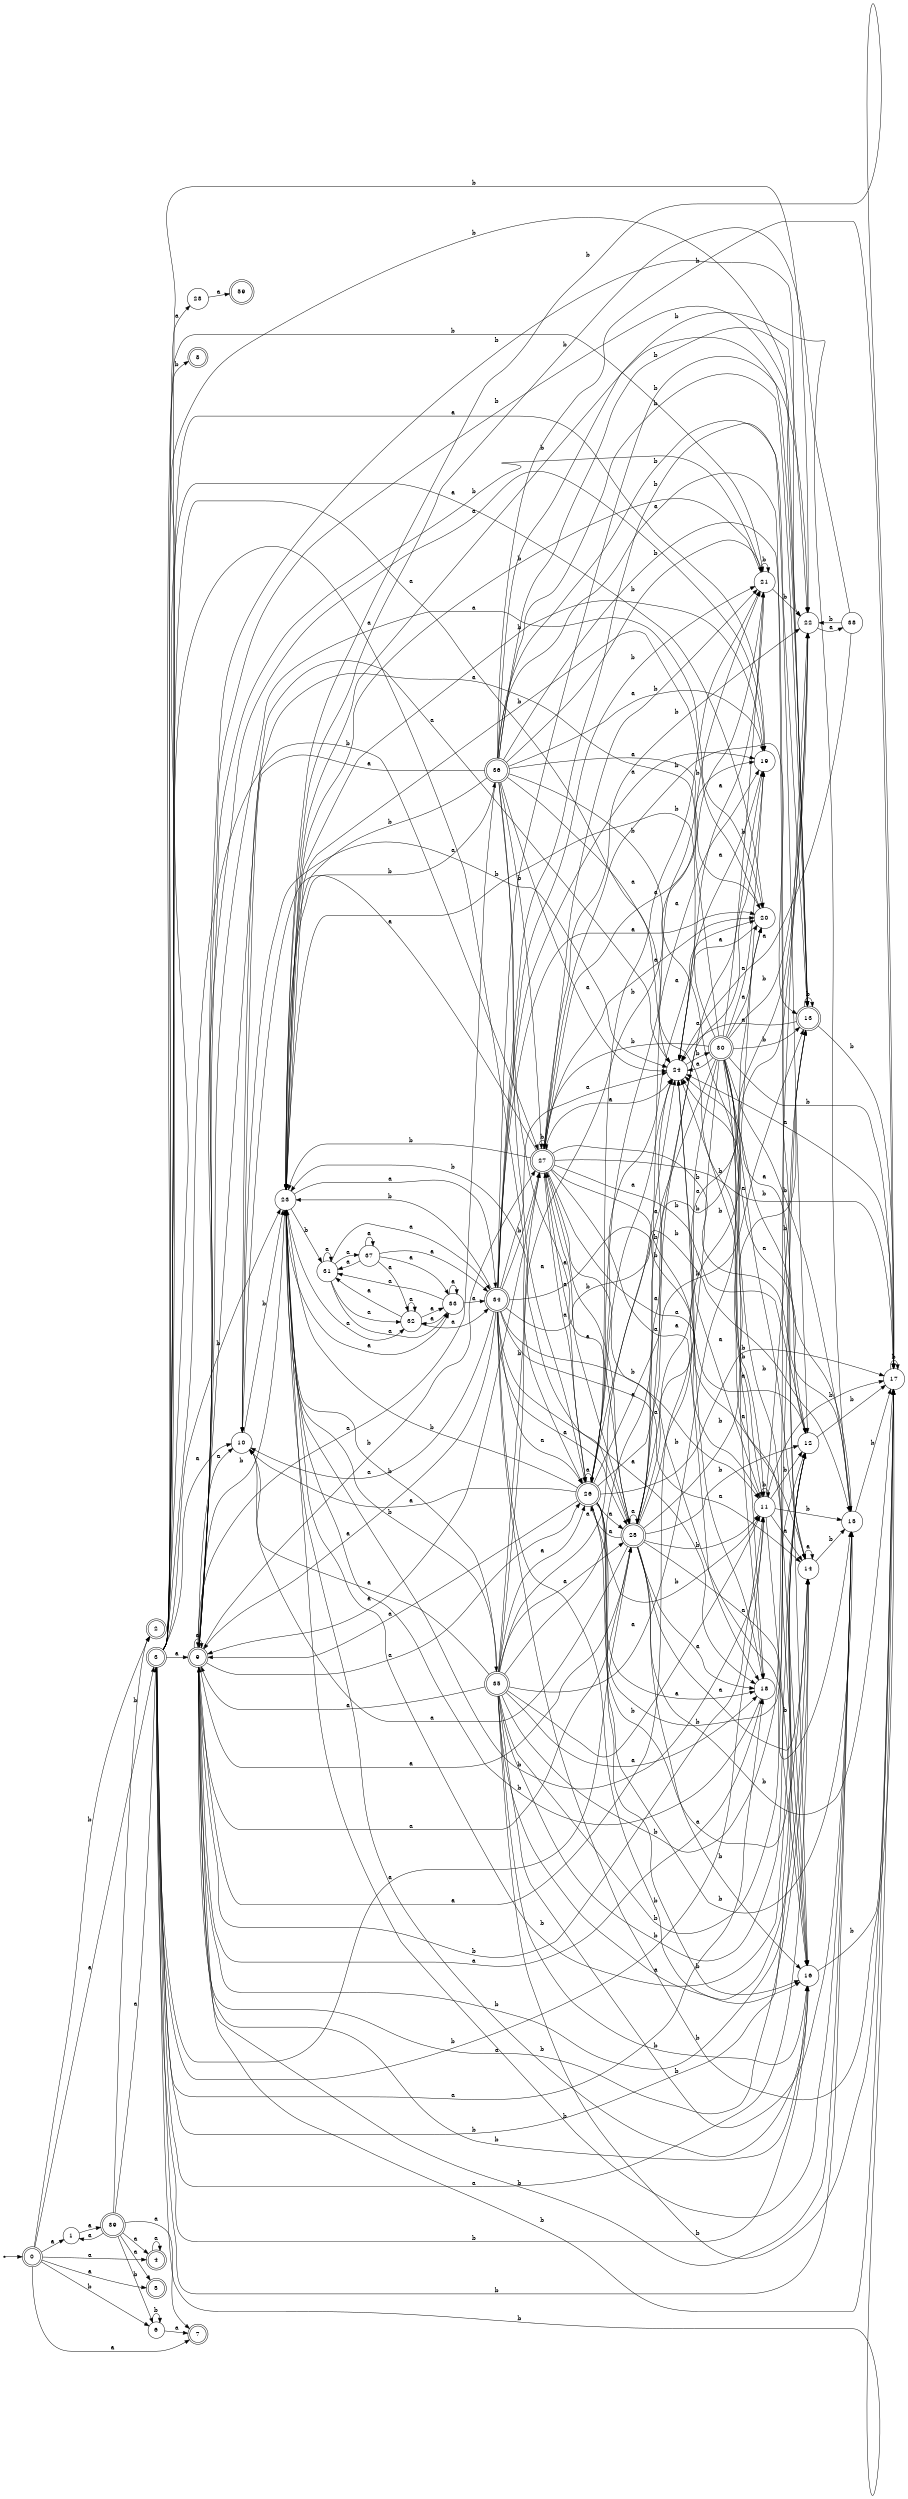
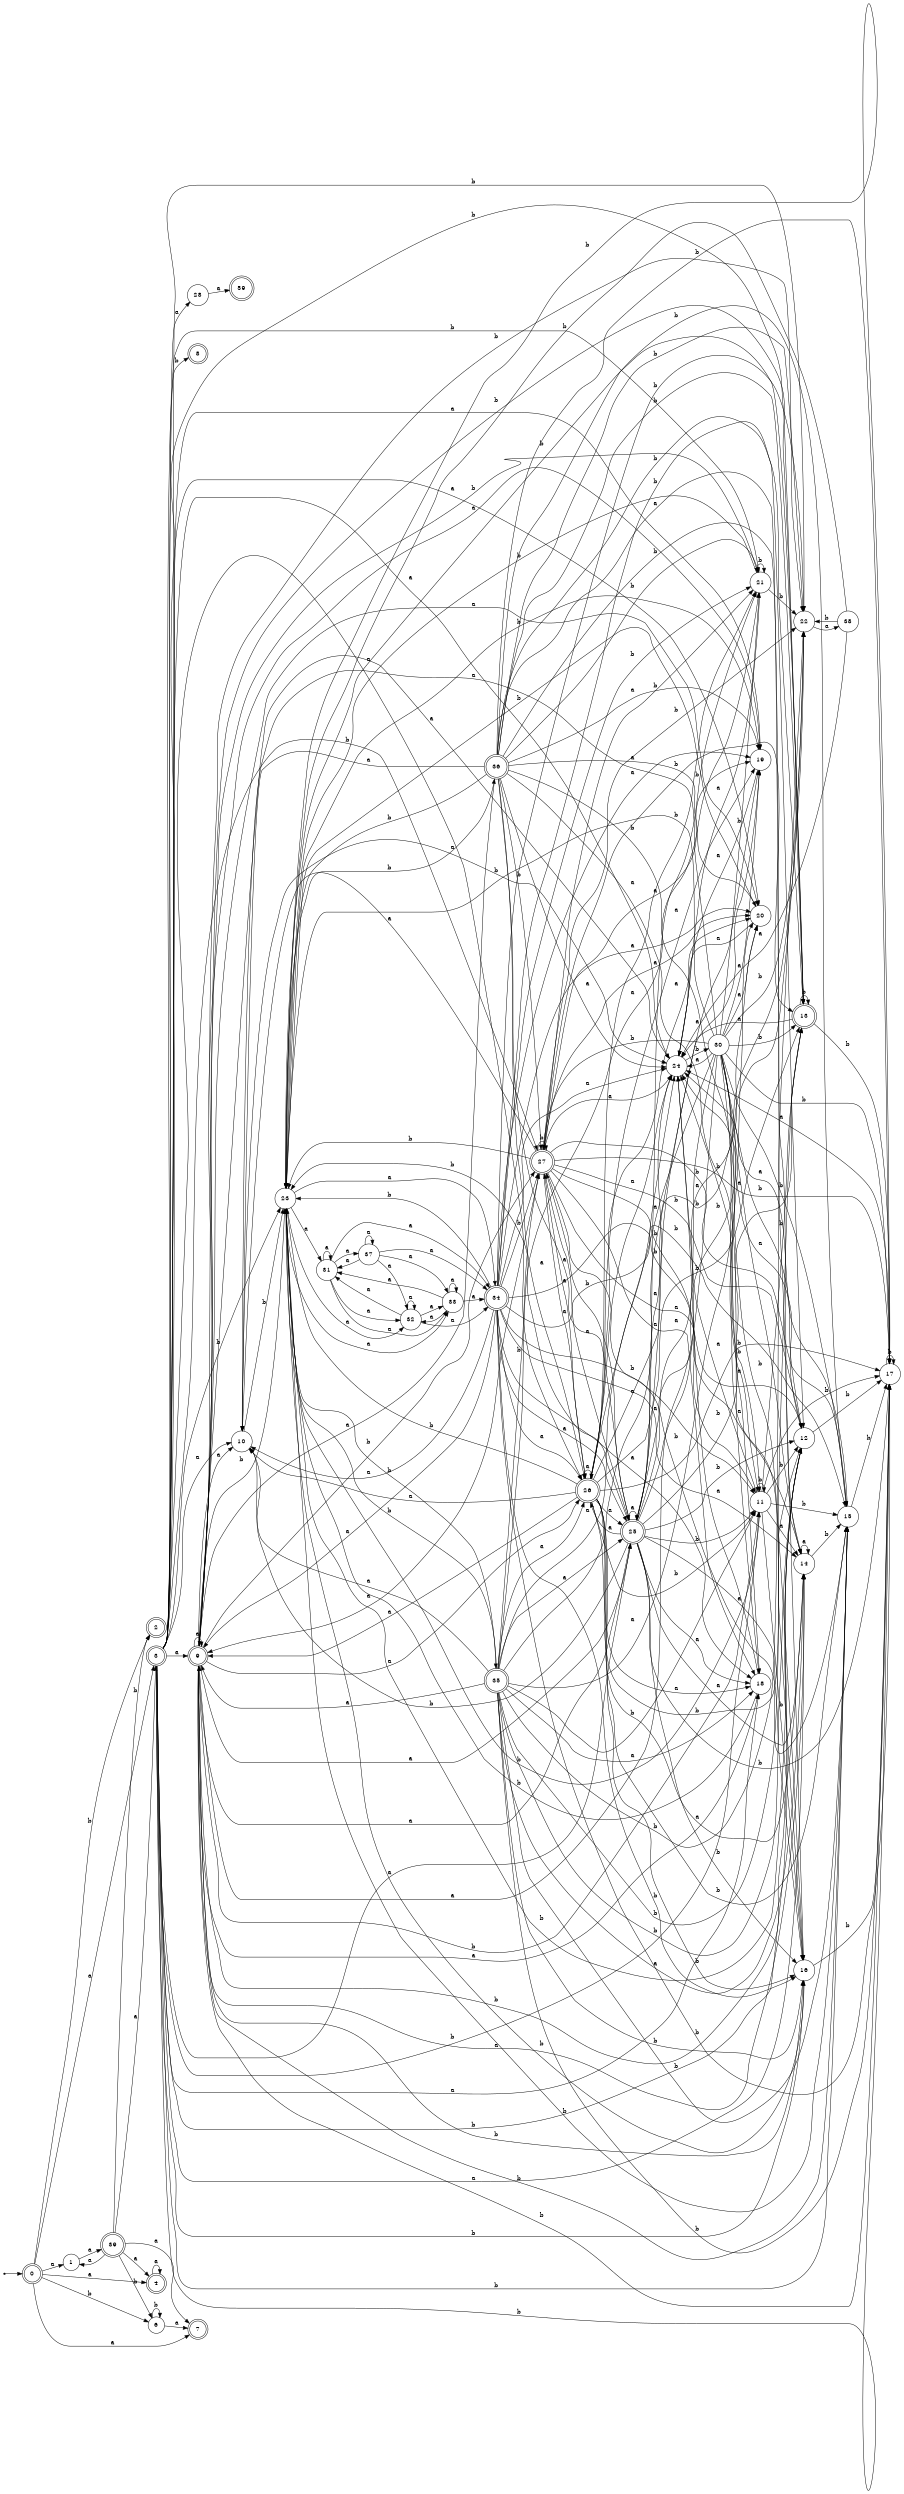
(633, 992) -> (633, 993)
(721, 1048) -> (719, 1045)
(306, 1230) -> (306, 1229)
(432, 1718) -> (432, 1704)
(156, 2288) -> none
